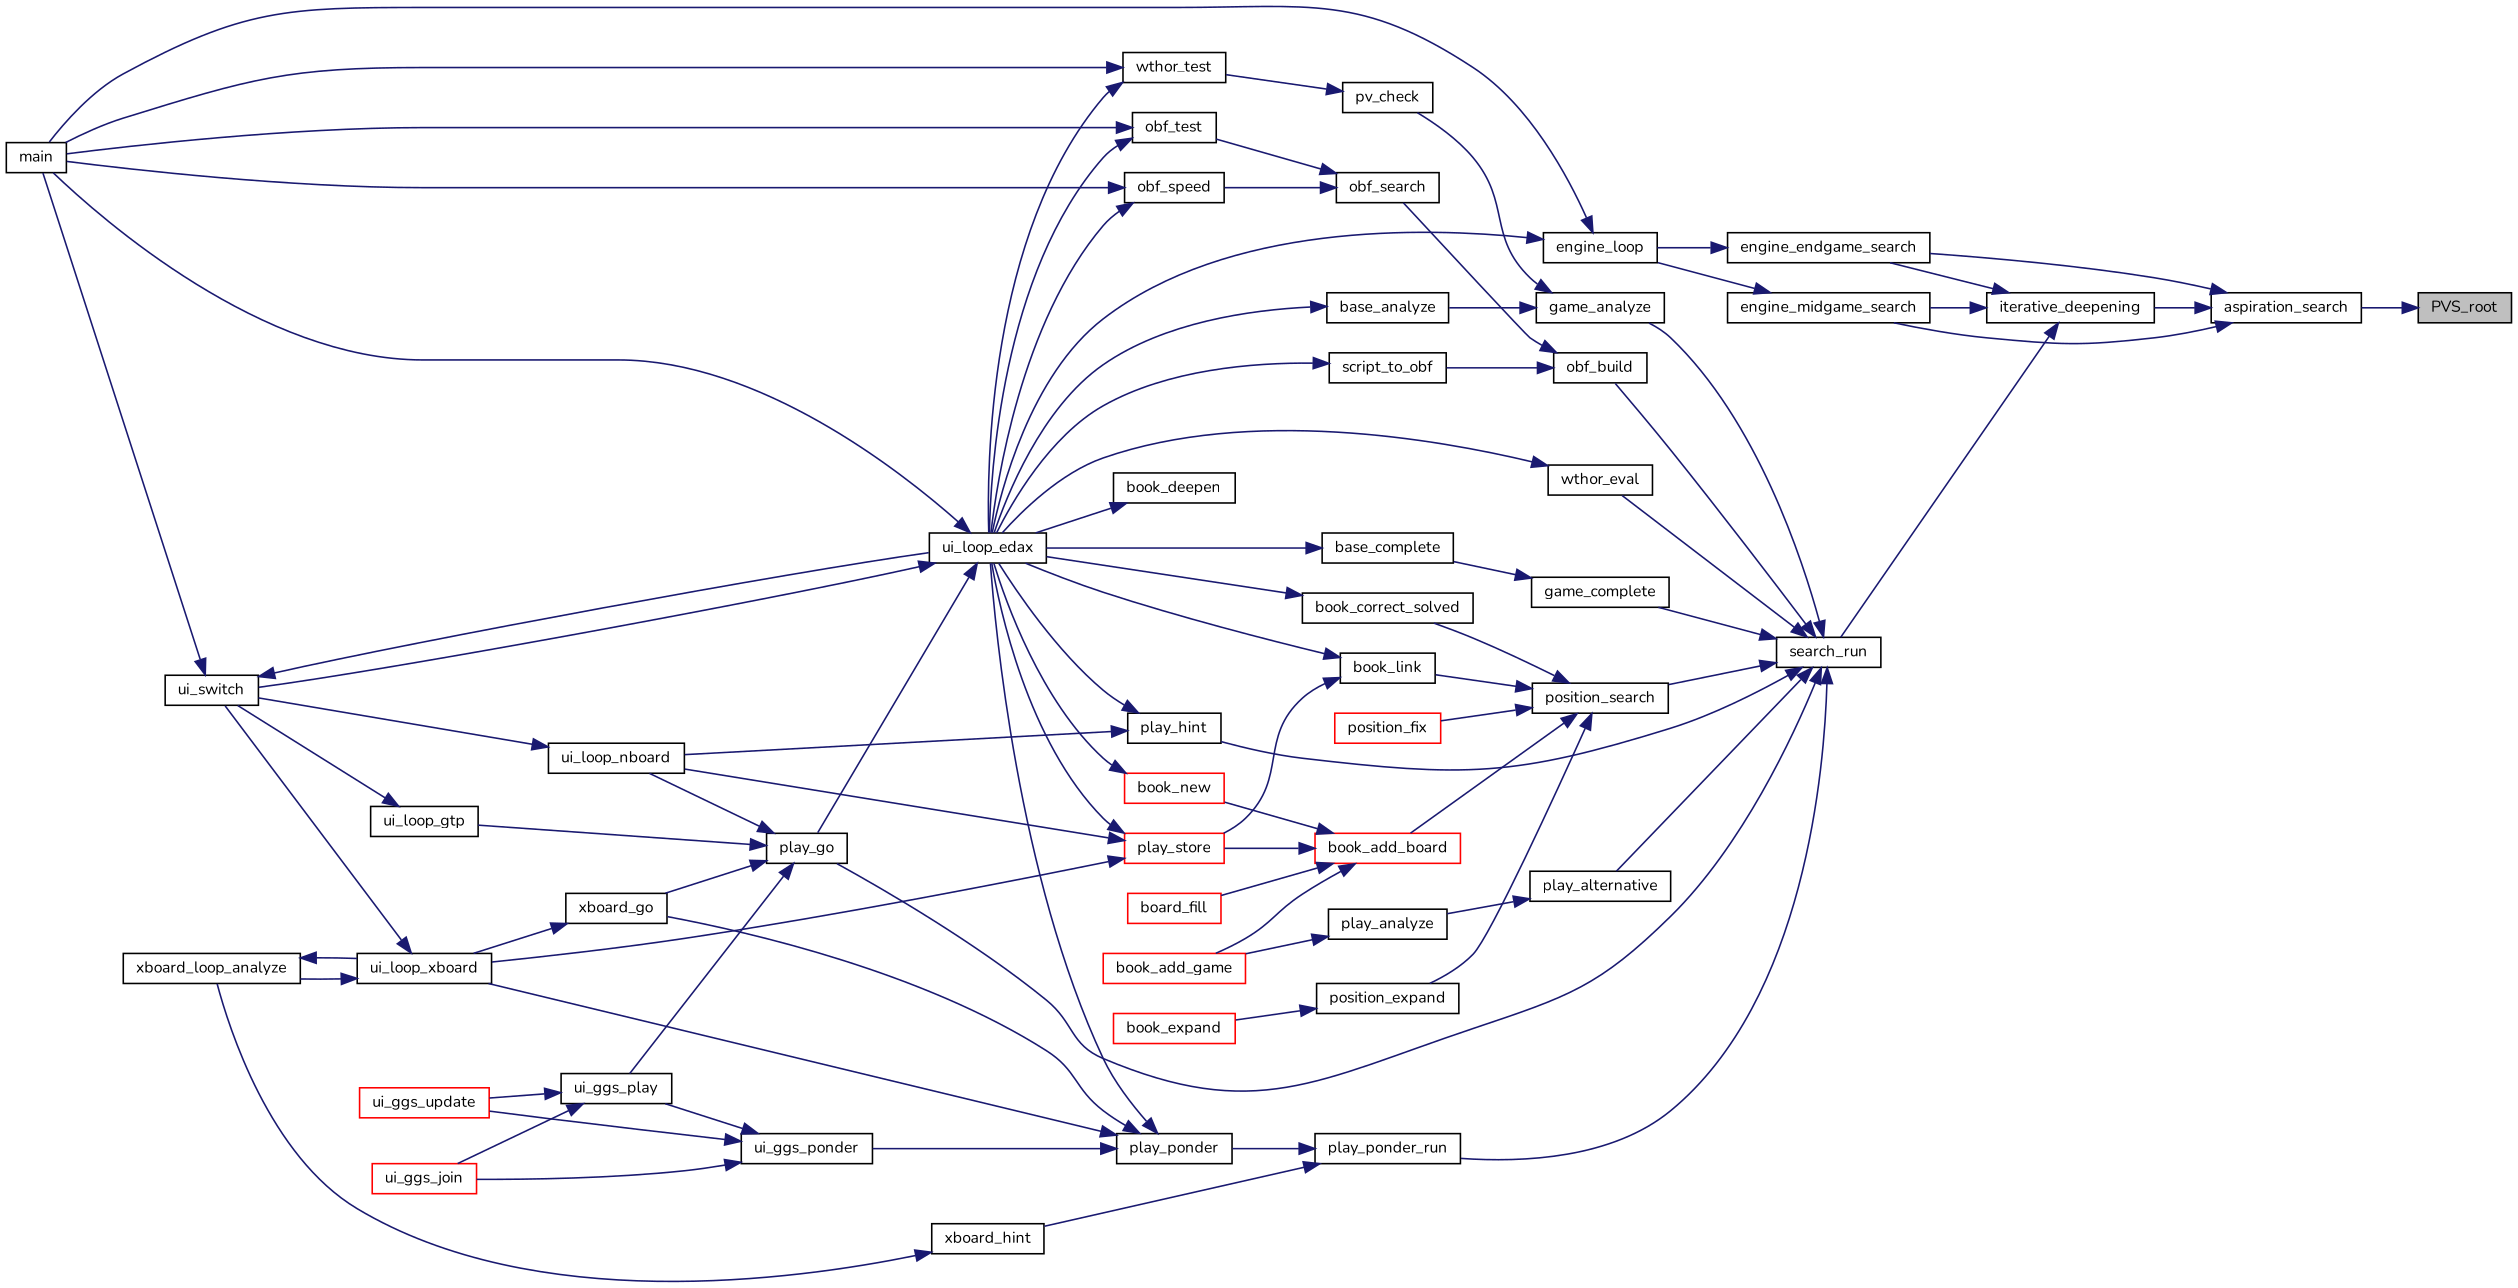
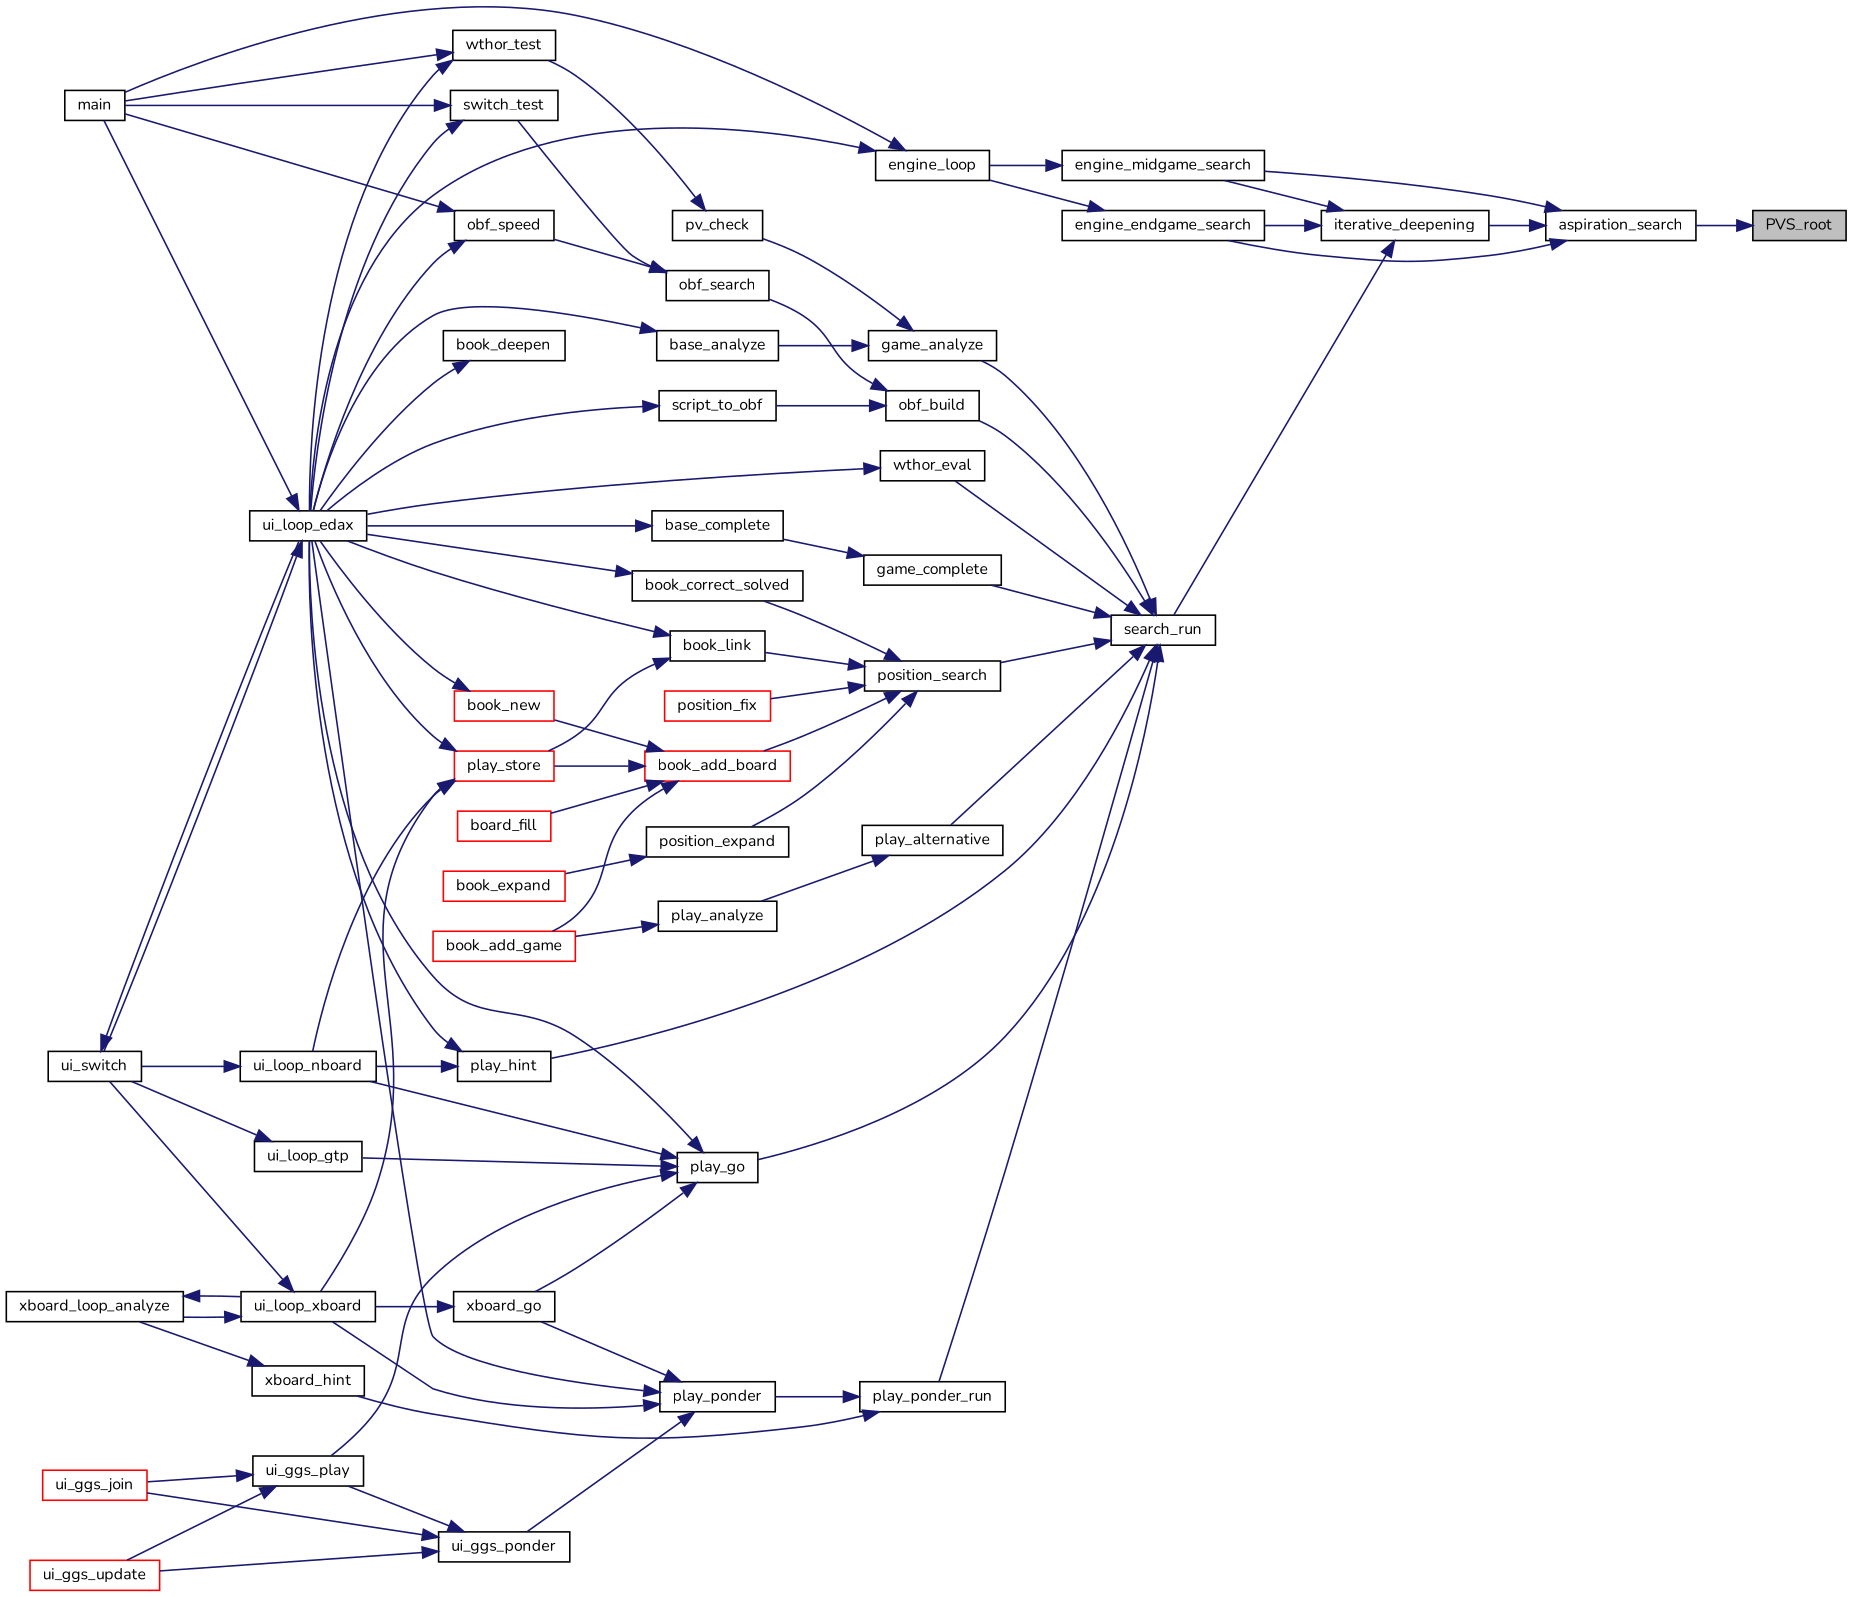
(1174, 128) -> (504, 105)
(122, 416) -> none
(893, 705) -> (402, 932)
